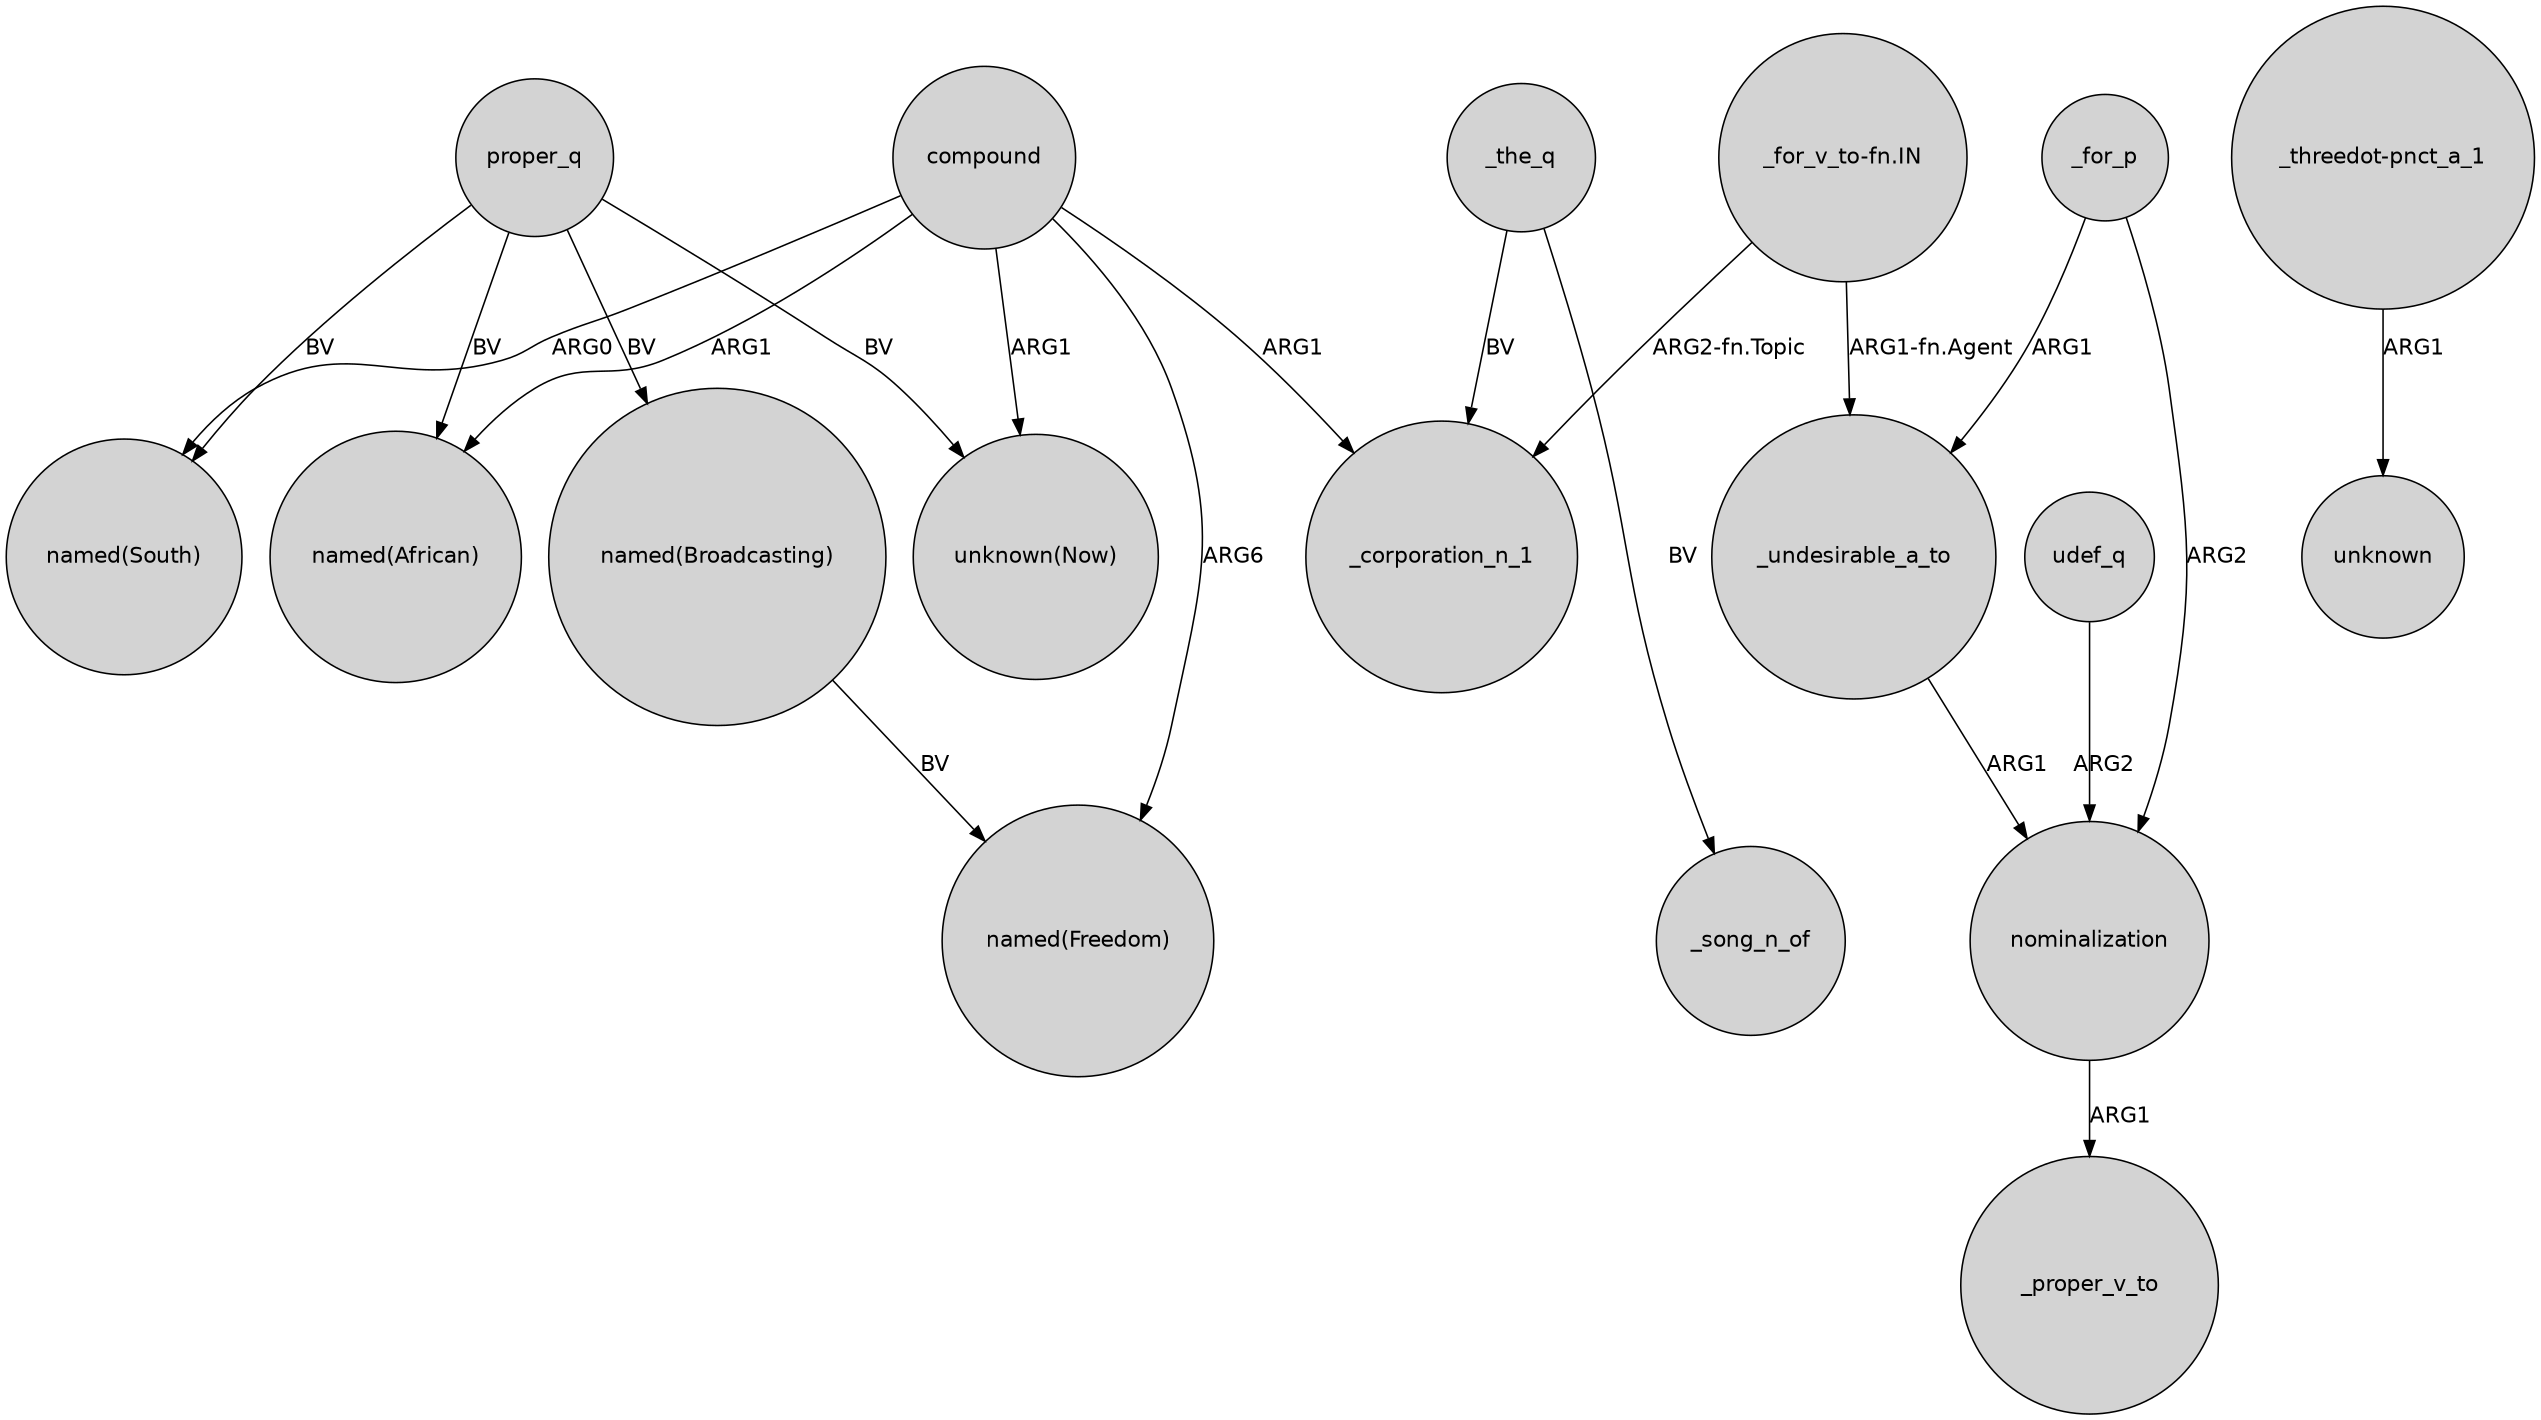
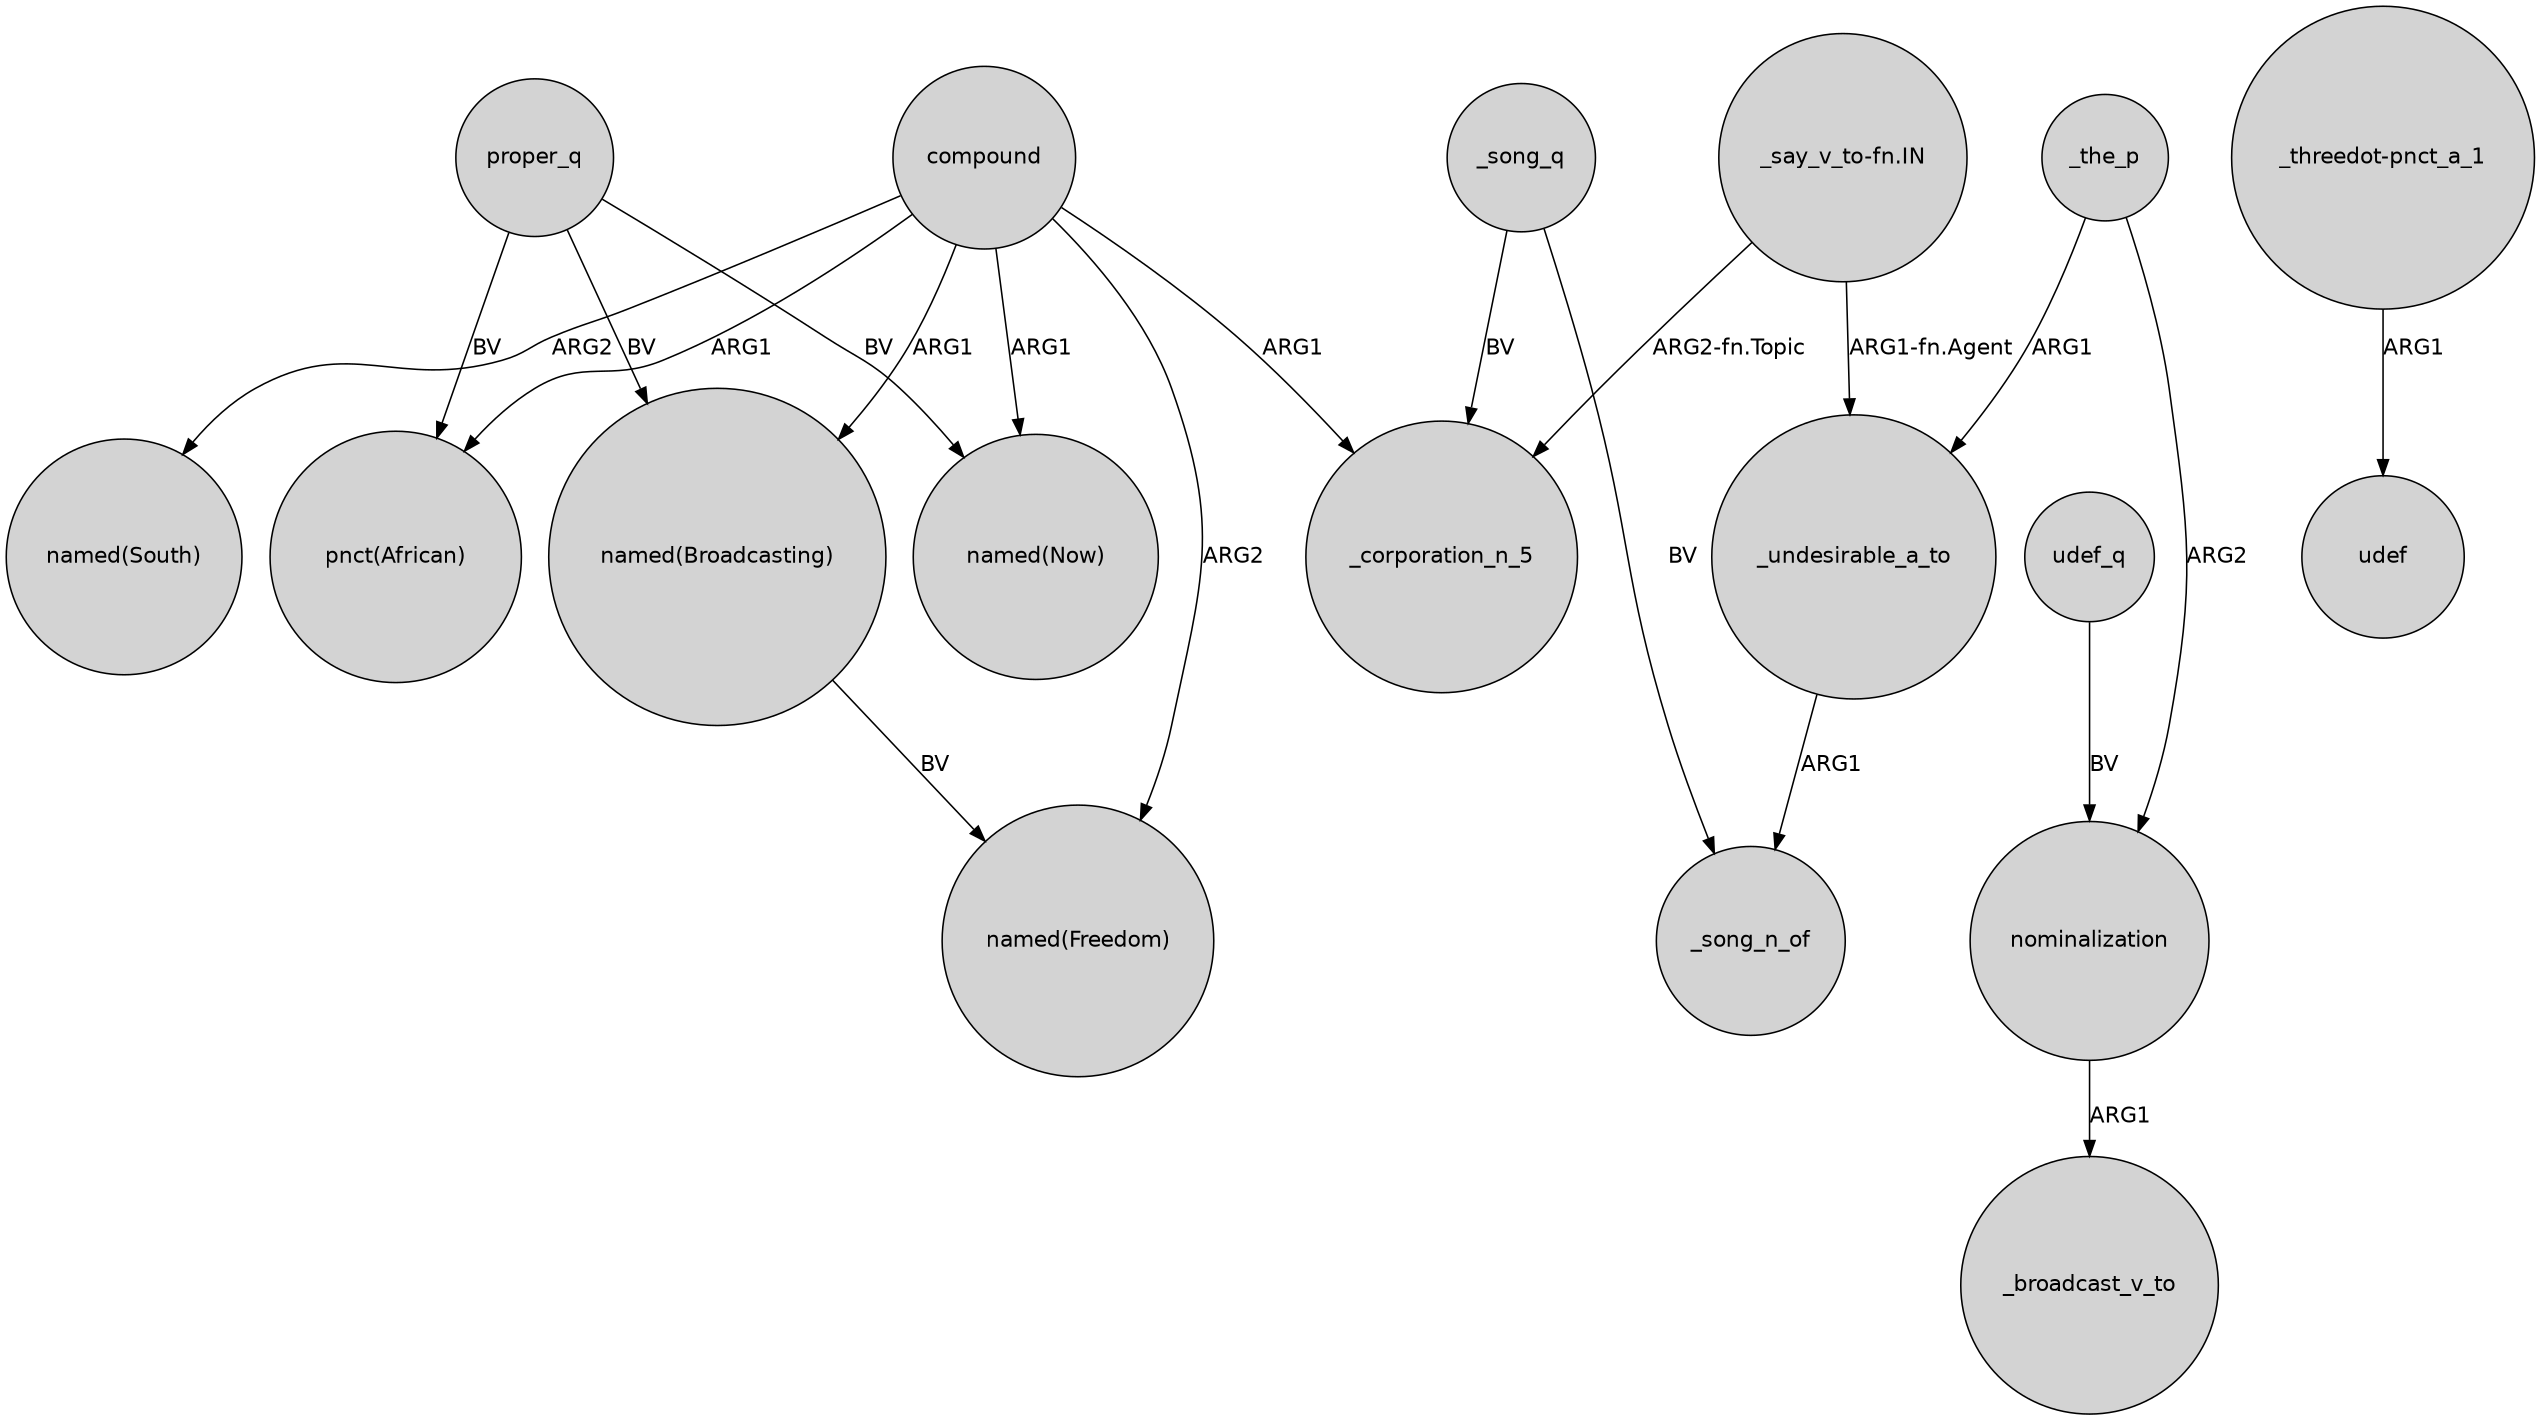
(1521, 158) -> (1521, 158)
(1843, 158) -> (1843, 158)
(2105, 158) -> (2105, 158)
(329, 319) -> none
none -> (911, 341)
(583, 349) -> (583, 349)
(396, 557) -> (396, 557)
(1036, 557) -> (1036, 557)
(1234, 557) -> (1234, 557)
(1442, 557) -> (1442, 557)
(2383, 557) -> (2383, 557)
(1973, 752) -> (1798, 764)
(2104, 765) -> (2104, 765)
(2090, 1285) -> (2090, 1285)
